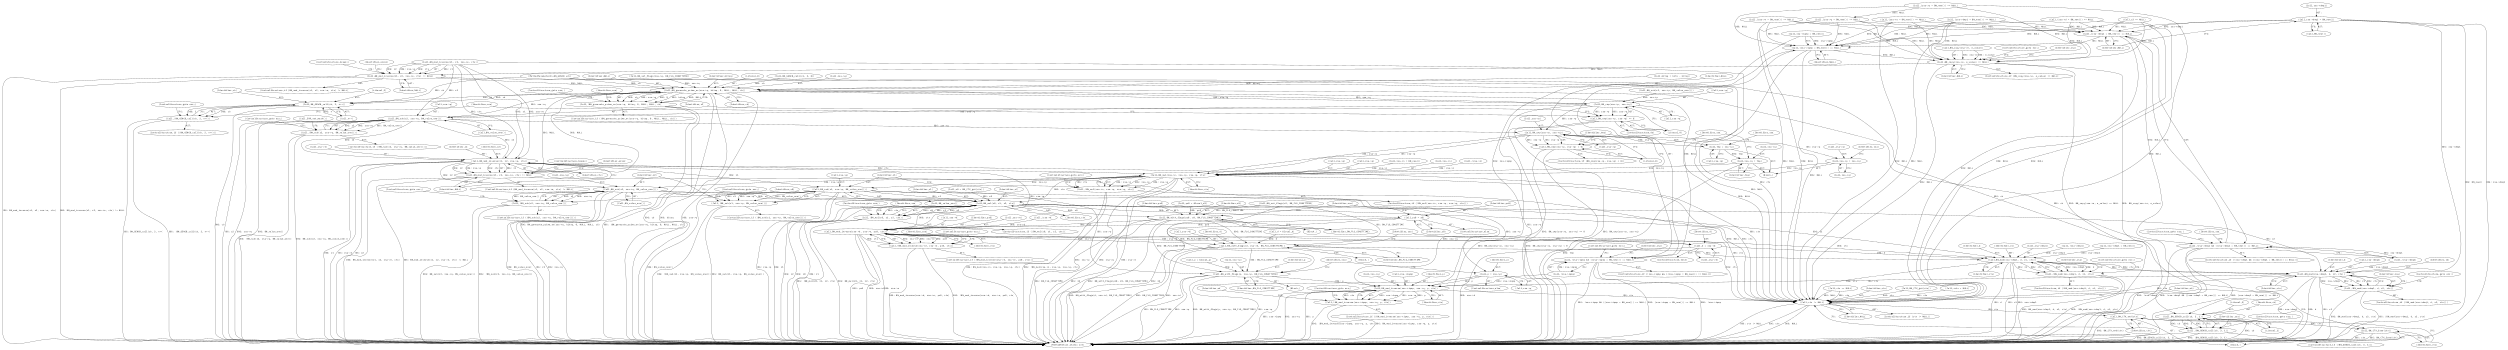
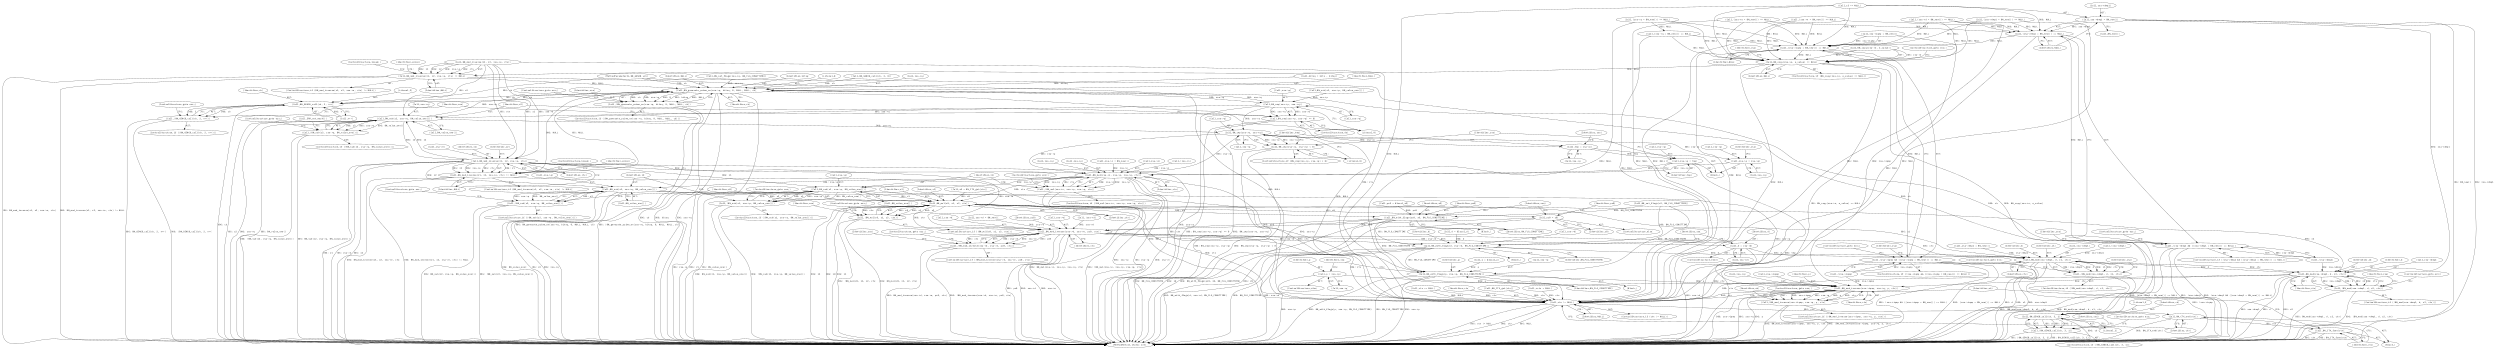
(1969, 27) -> none
(2318, 28) -> (2003, 9)
(1179, 197) -> none
none -> (984, 218)
